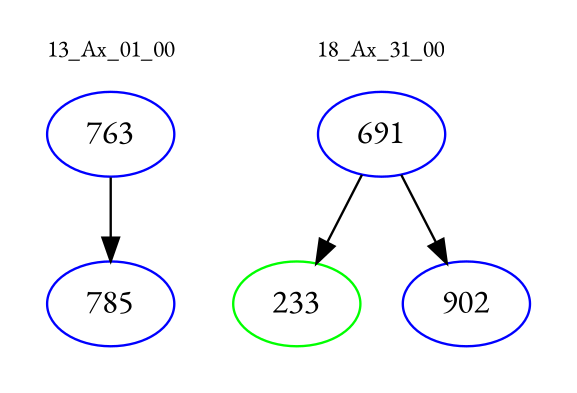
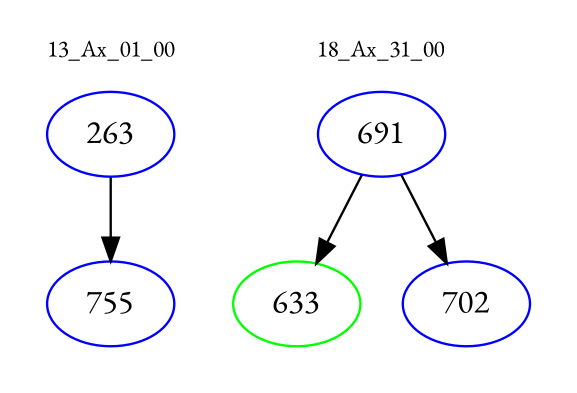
(111, 134) -> (111, 134)
(111, 304) -> (111, 304)
(297, 304) -> (297, 304)
(466, 304) -> (466, 304)
